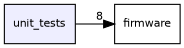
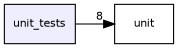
(147, 24) -> (144, 24)
